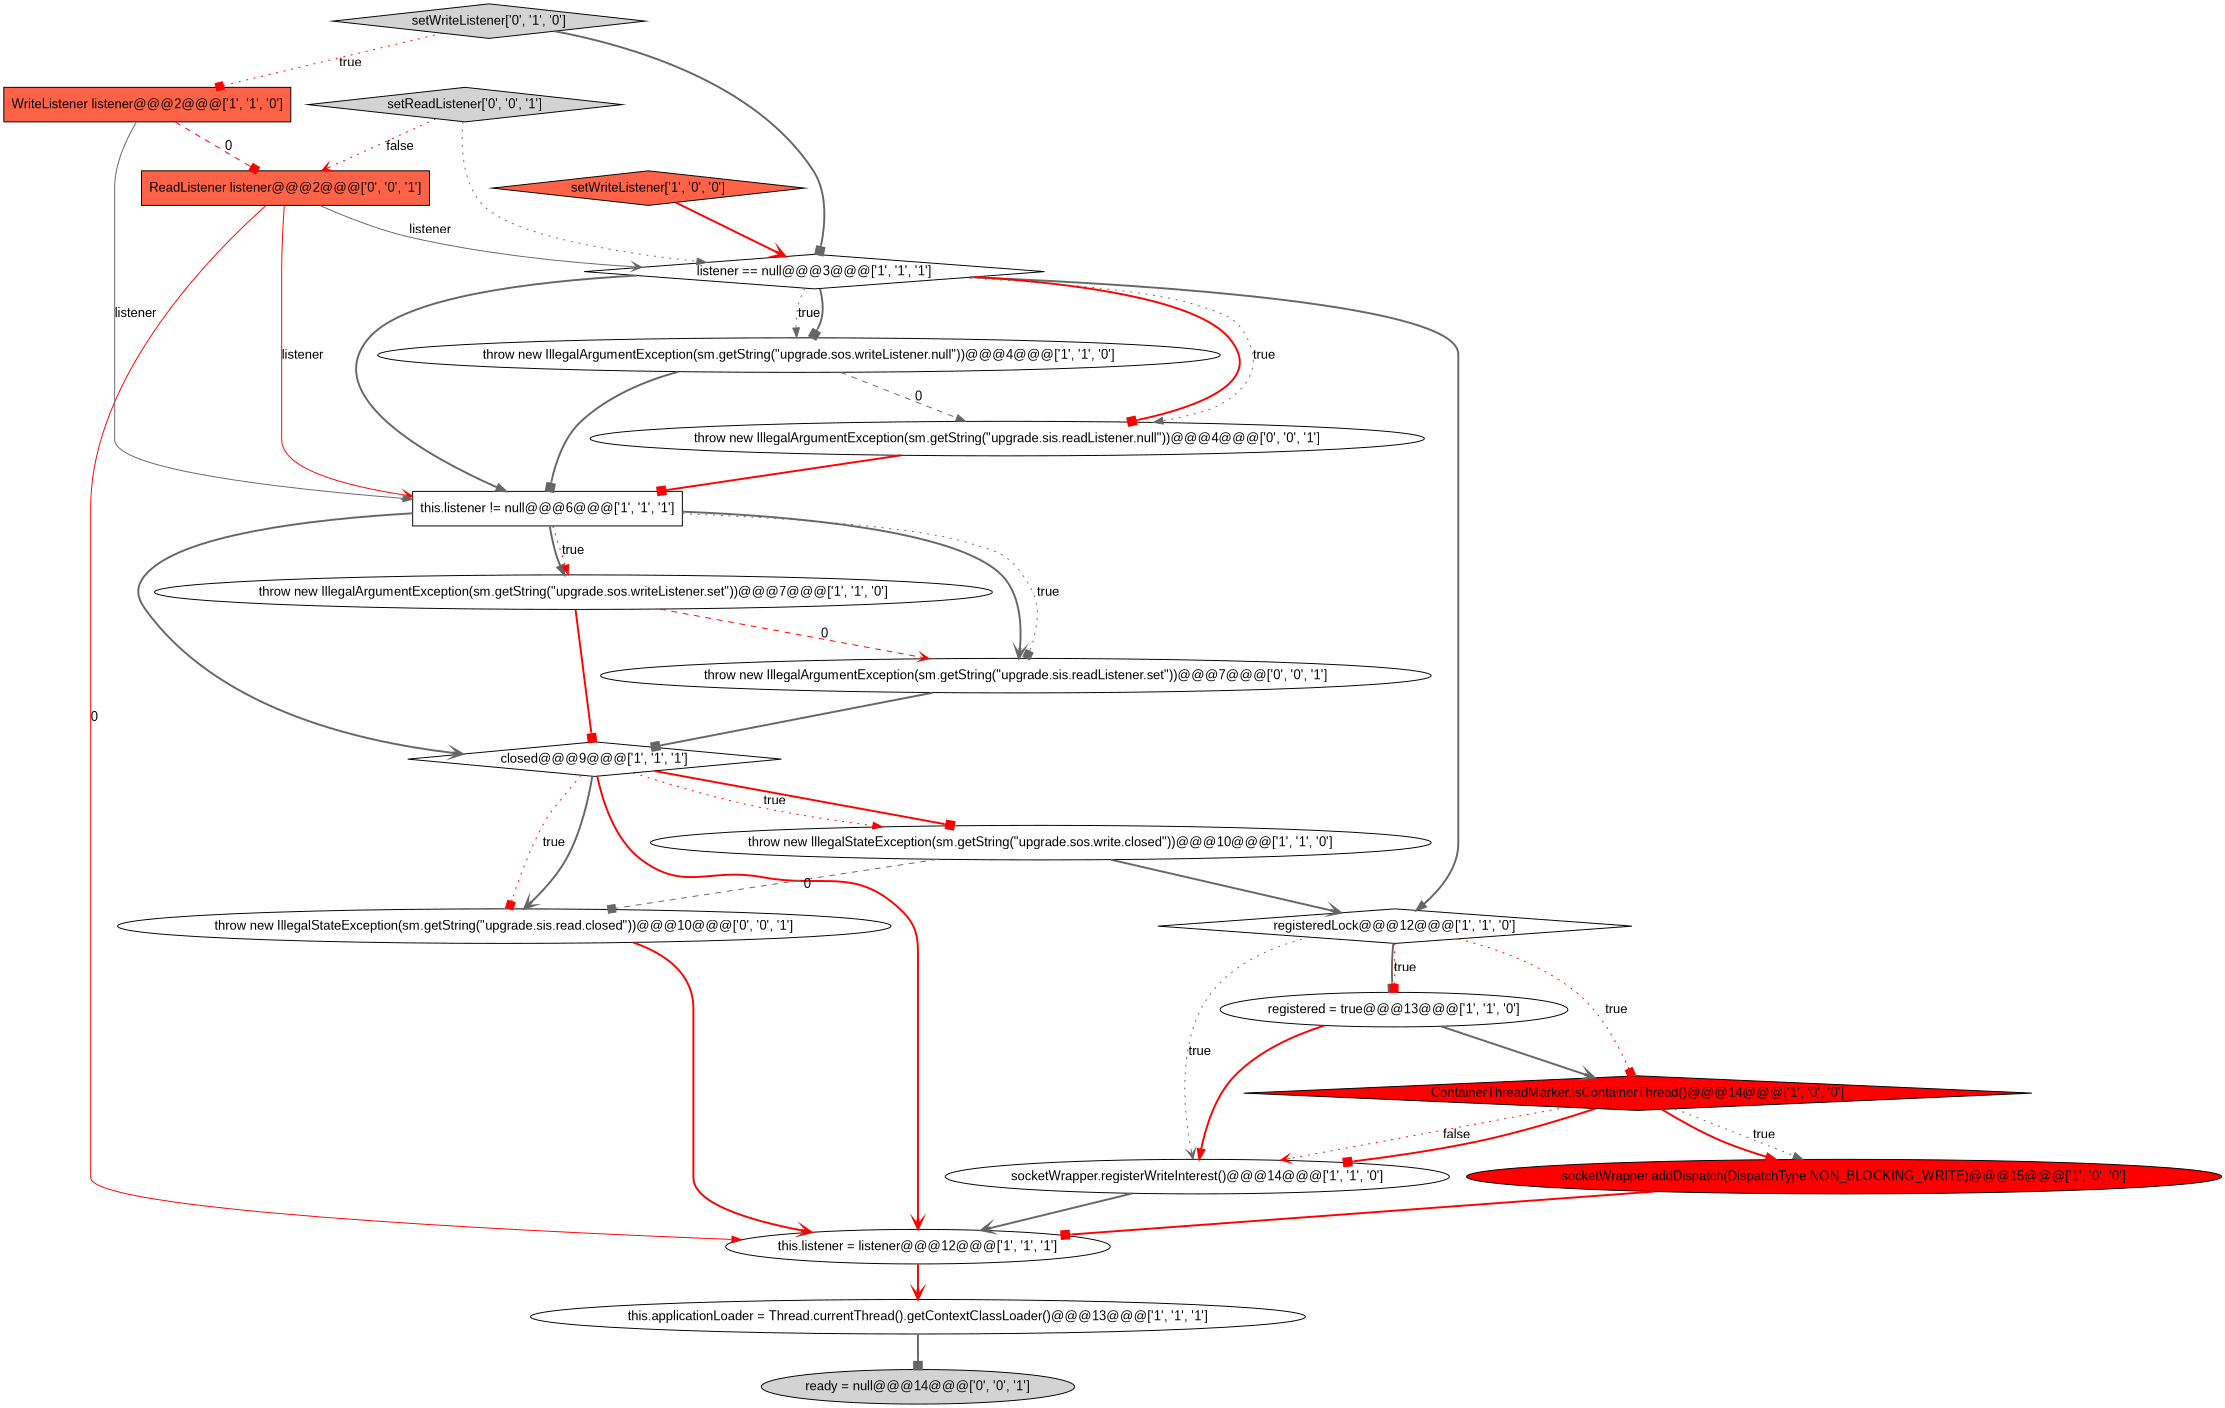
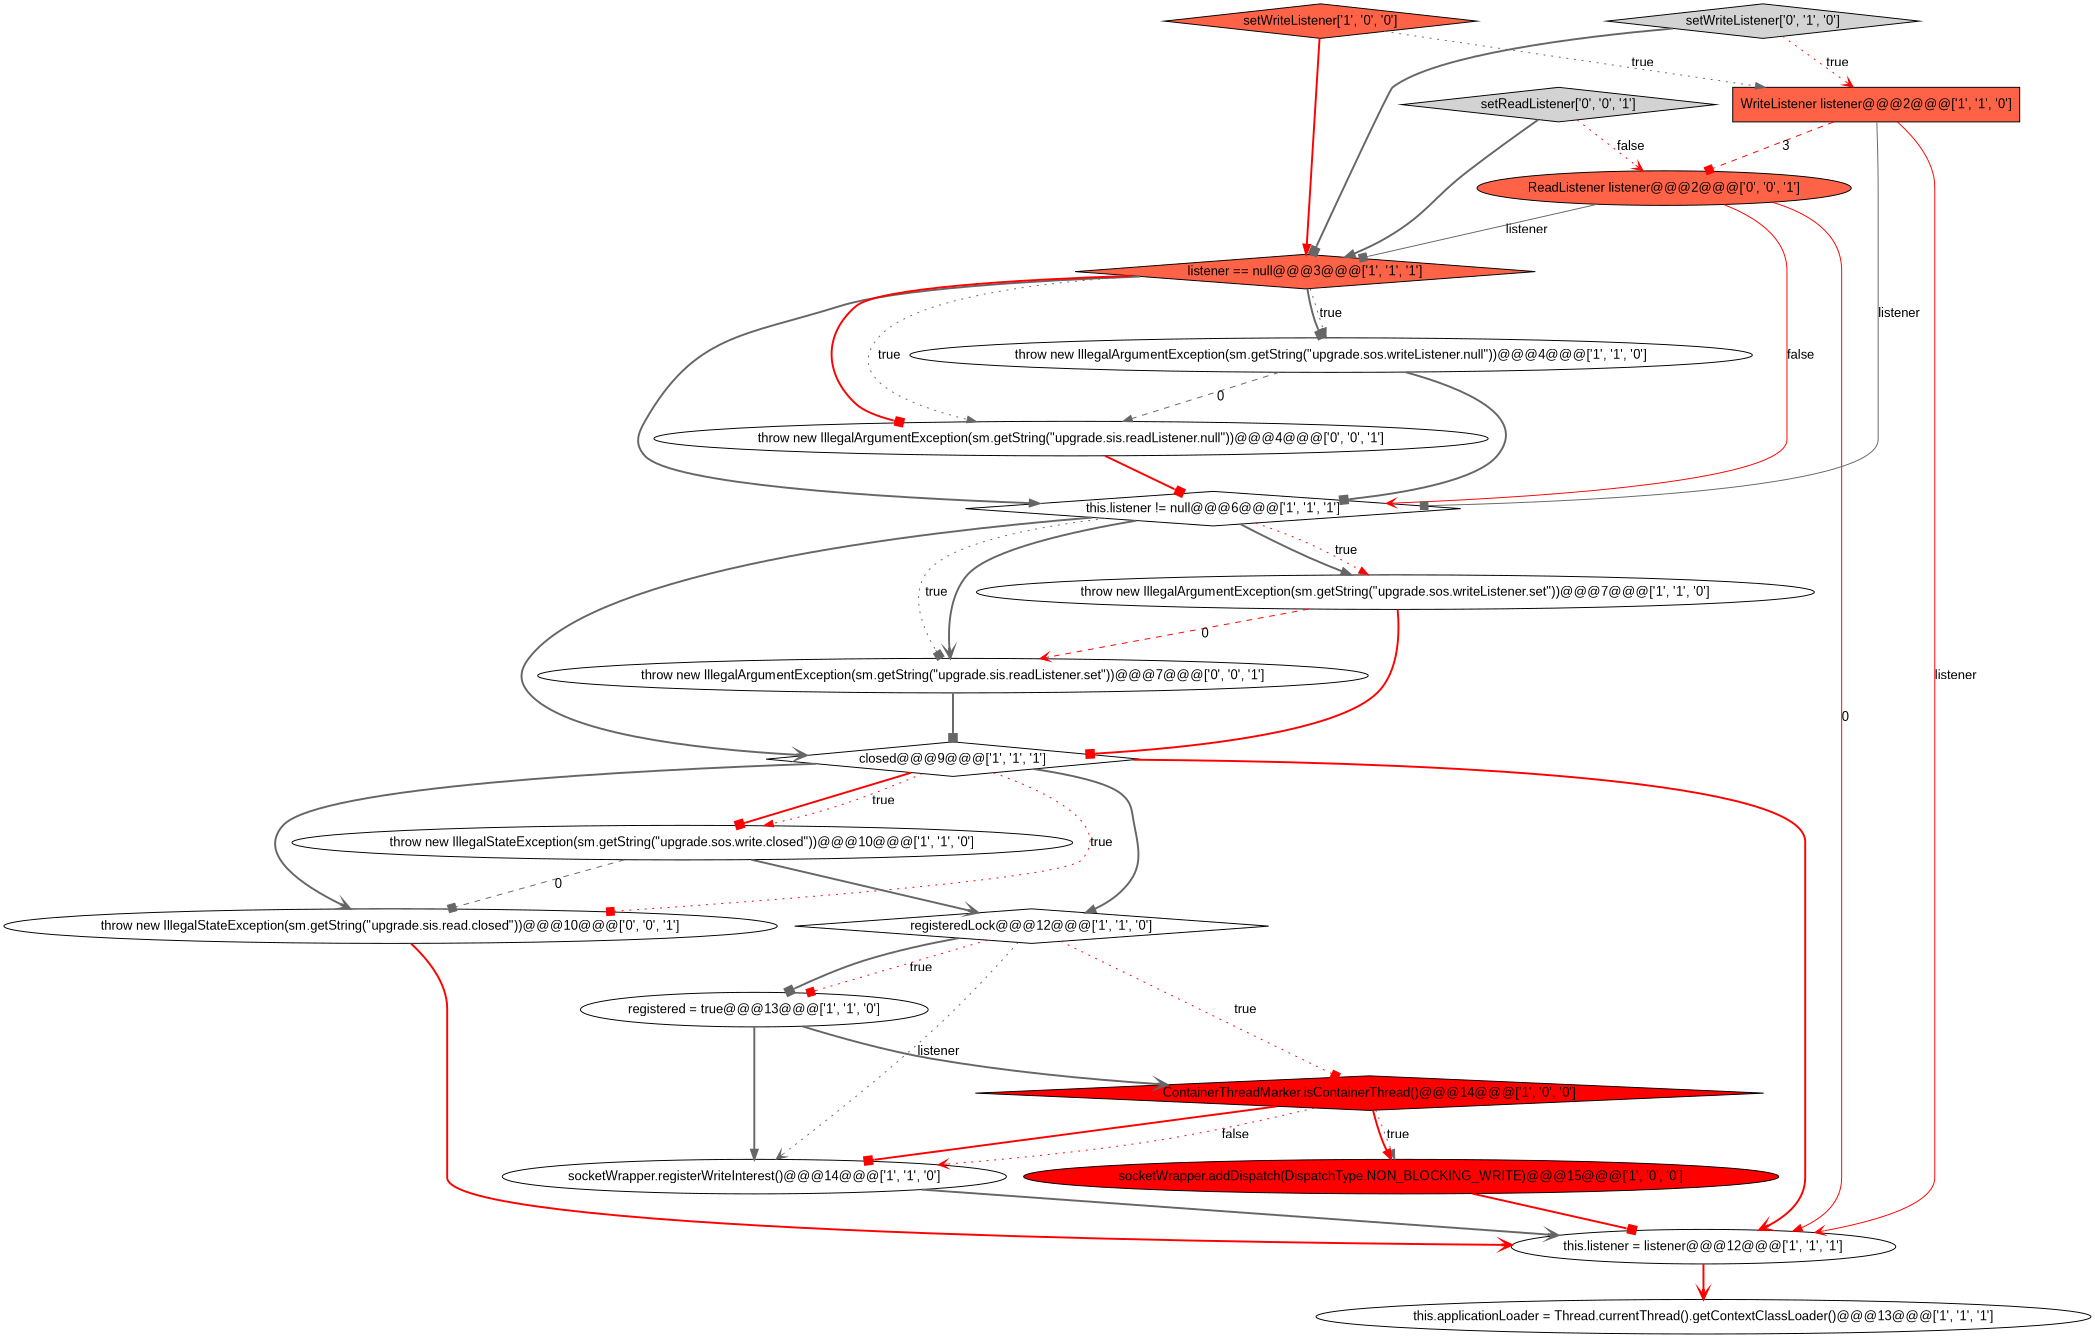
(334, 59) -> (1814, 59)
none -> (1570, 59)
(229, 146) -> (1786, 146)
(286, 188) -> (1664, 188)
(726, 227) -> (1313, 142)
(543, 234) -> (1447, 189)
(473, 249) -> (1483, 230)
(814, 272) -> (1305, 272)
(303, 355) -> (1801, 355)
(1458, 383) -> (1132, 814)
(115, 428) -> (1817, 473)
(548, 509) -> (1213, 509)
none -> (1935, 708)
(1200, 1051) -> (939, 1051)
(1243, 1068) -> (754, 1088)
(918, 1387) -> none
